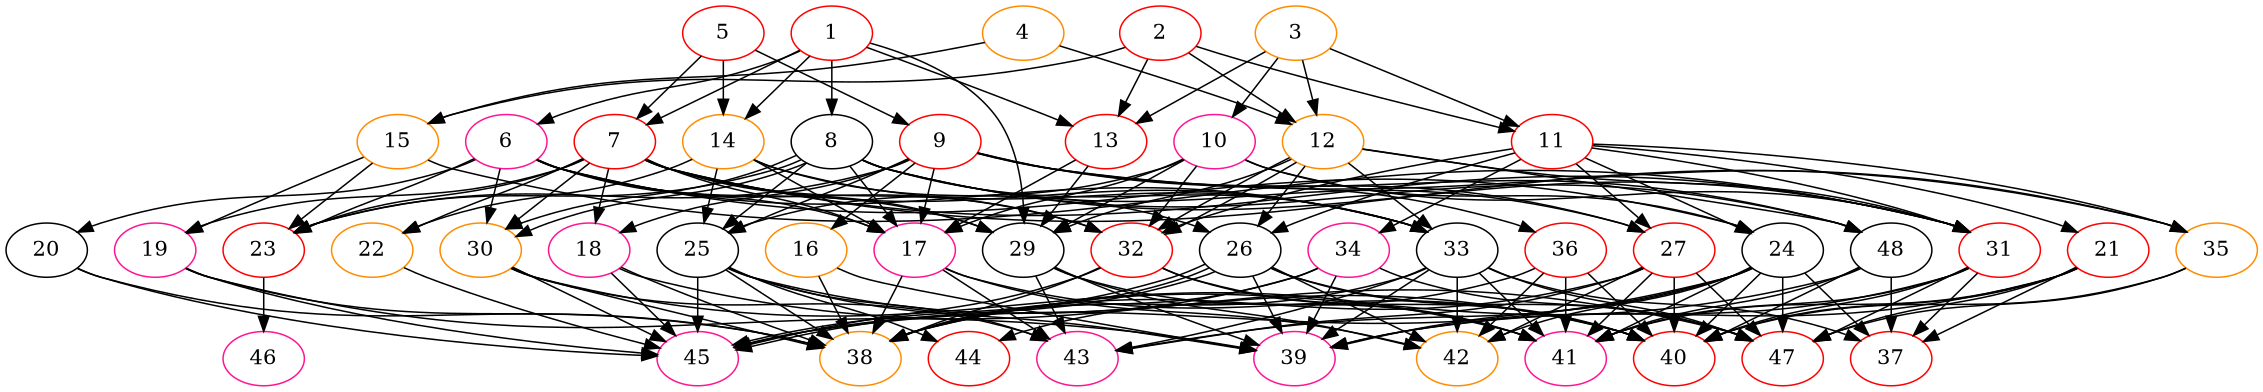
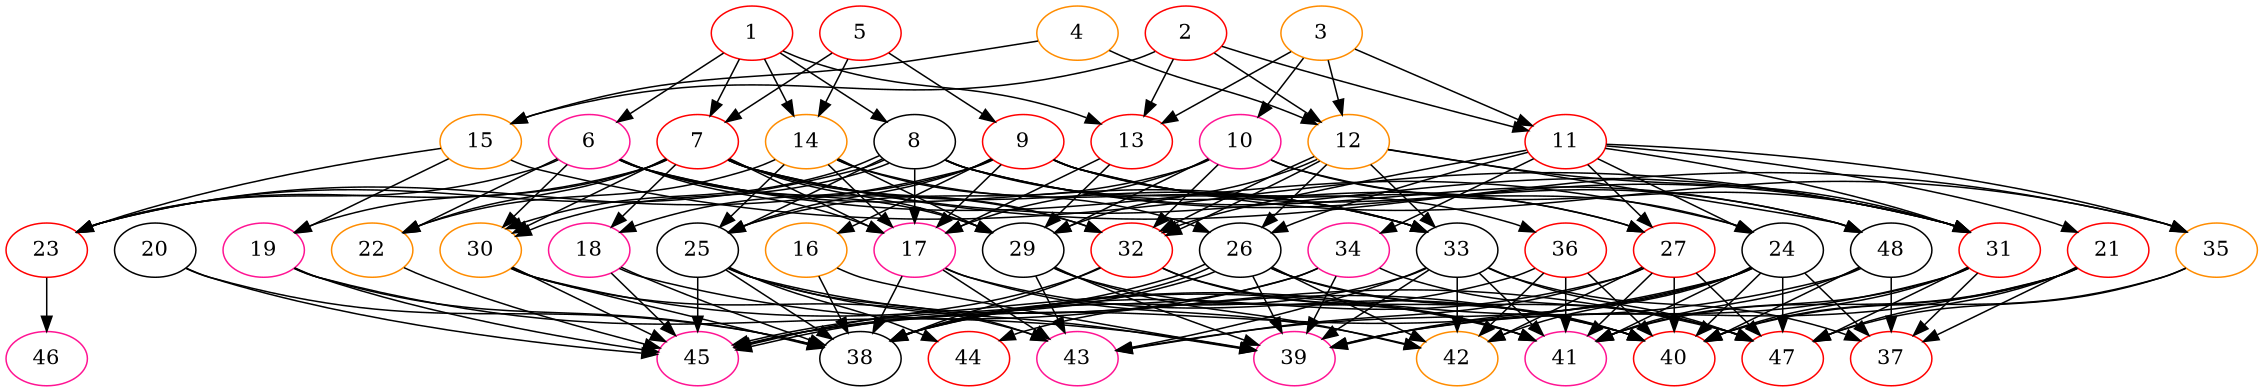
(983, 102) -> (908, 192)
(236, 198) -> (488, 192)
(860, 359) -> (860, 359)
